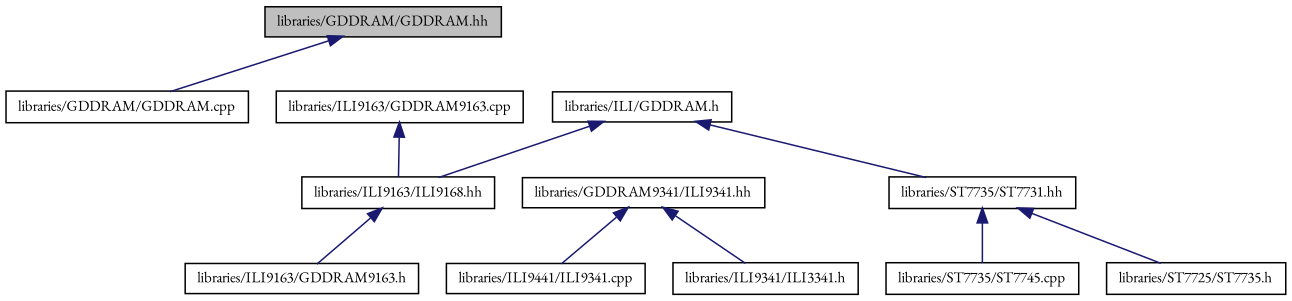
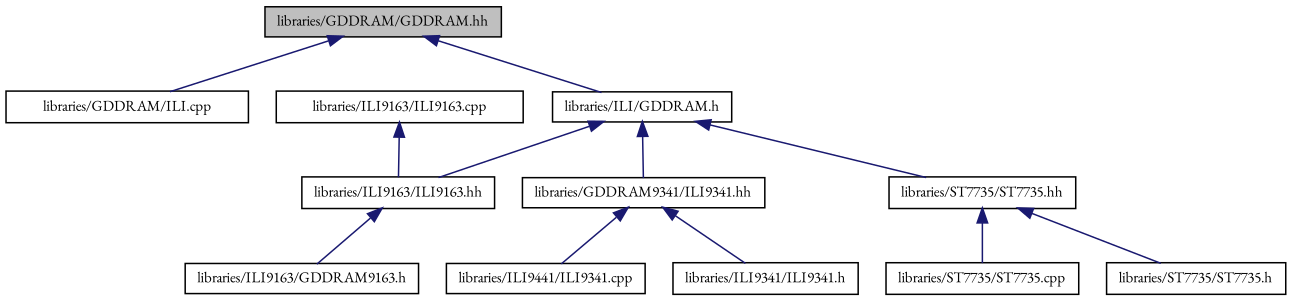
none -> (520, 67)
(127, 107) -> (127, 107)
(400, 107) -> (400, 107)
none -> (643, 157)
(398, 193) -> (398, 193)
(982, 193) -> (982, 193)
(766, 279) -> (766, 279)
(982, 279) -> (982, 279)
(1196, 279) -> (1196, 279)
